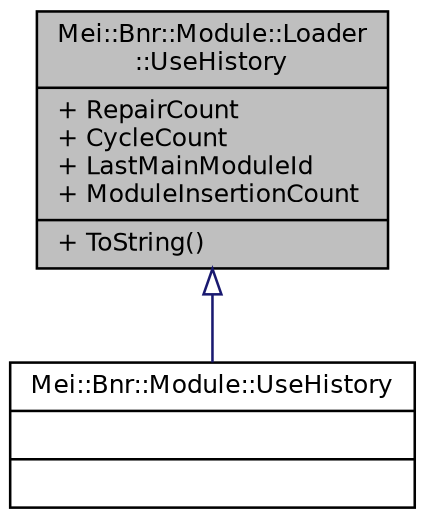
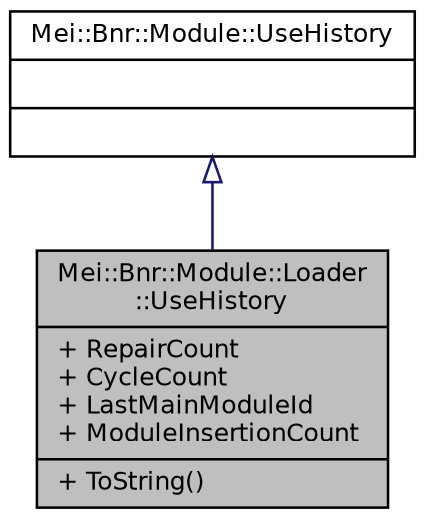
(212, 328) -> (212, 216)
